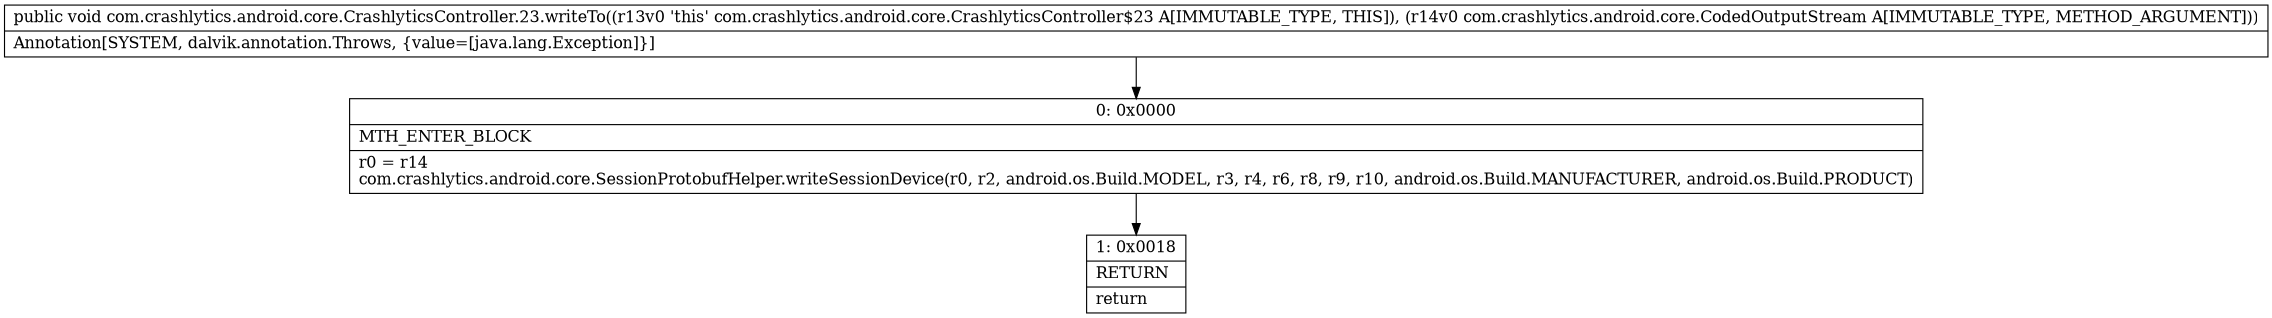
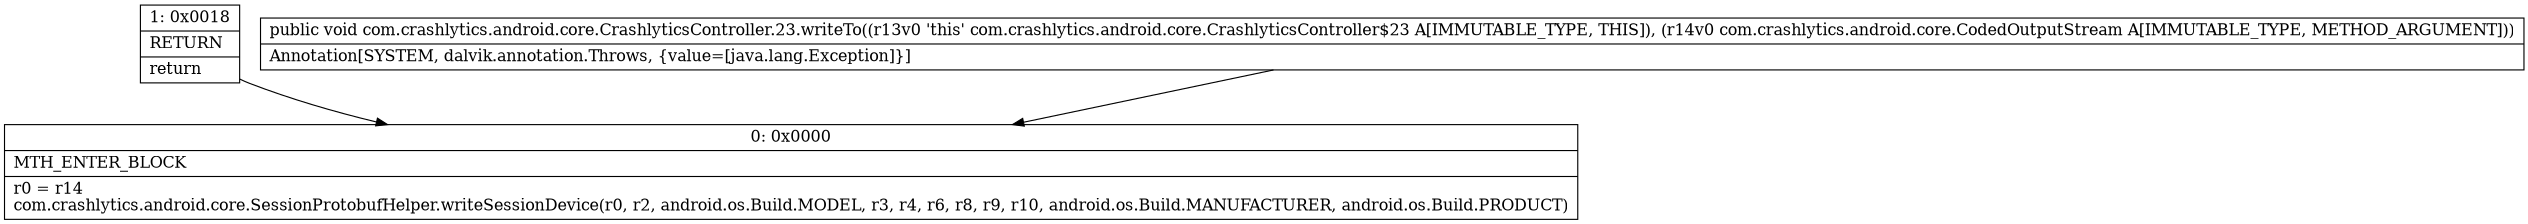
(1136, 209) -> (307, 103)
